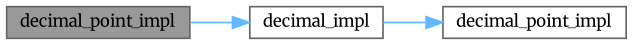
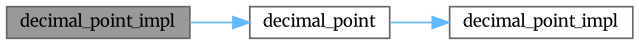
(316, 22) -> (320, 22)
